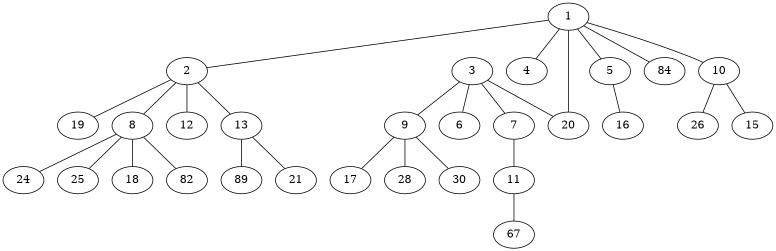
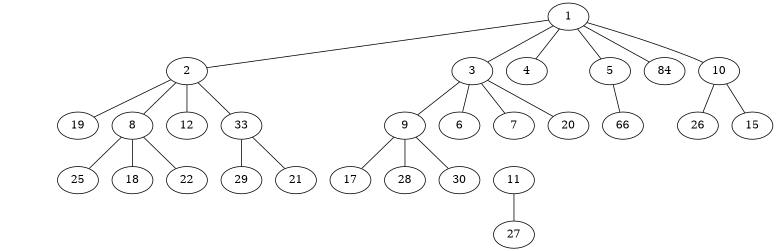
(568, 71) -> (521, 44)
(241, 126) -> (241, 126)
(623, 126) -> (623, 126)
(514, 153) -> none
(23, 180) -> none
(187, 180) -> (187, 180)
(241, 180) -> (241, 180)
(514, 235) -> (514, 235)
